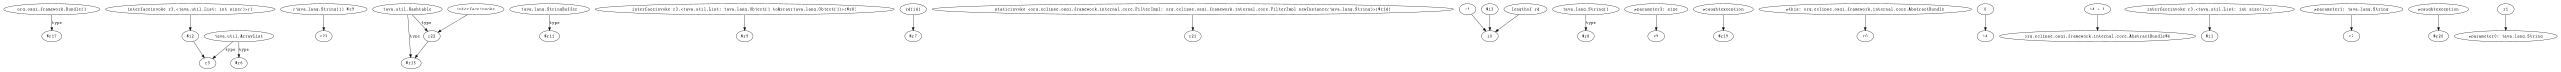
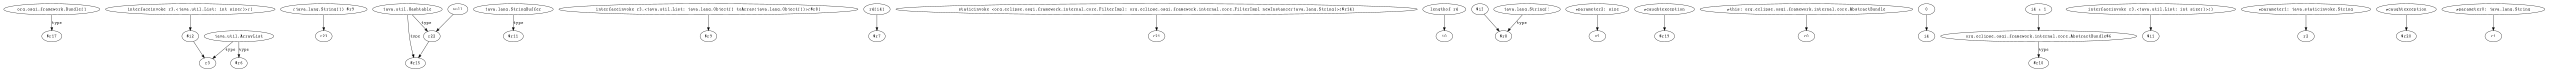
(476, 9) -> (458, 9)
(1468, 9) -> none
(2352, 9) -> (2306, 9)
(1490, 21) -> (1491, 22)
(2506, 21) -> (2493, 21)
none -> (2039, 63)
